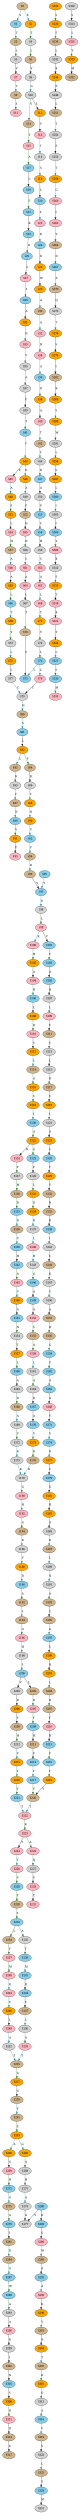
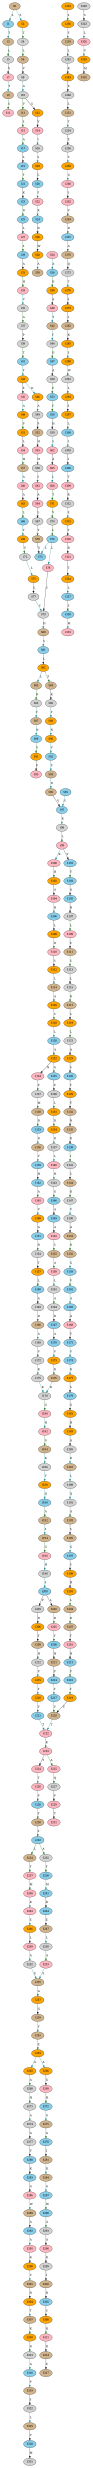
(40, 333) -> none
(34, 2215) -> (30, 2150)
